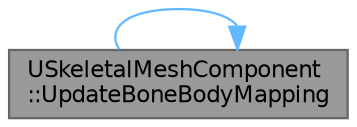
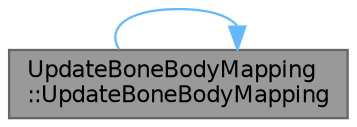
(178, 84) -> (178, 84)
